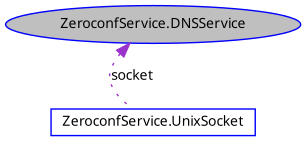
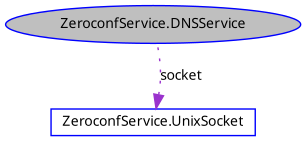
(111, 84) -> (160, 69)
